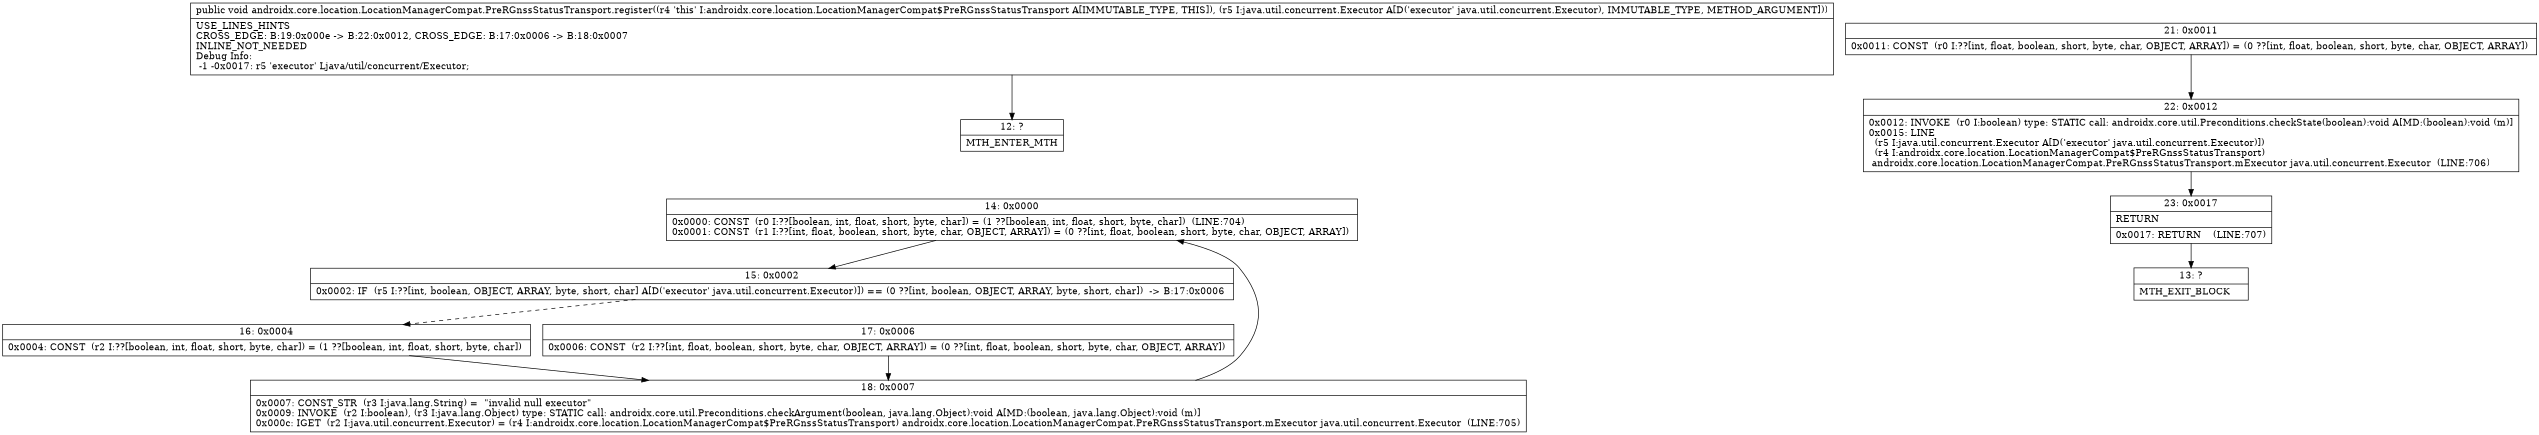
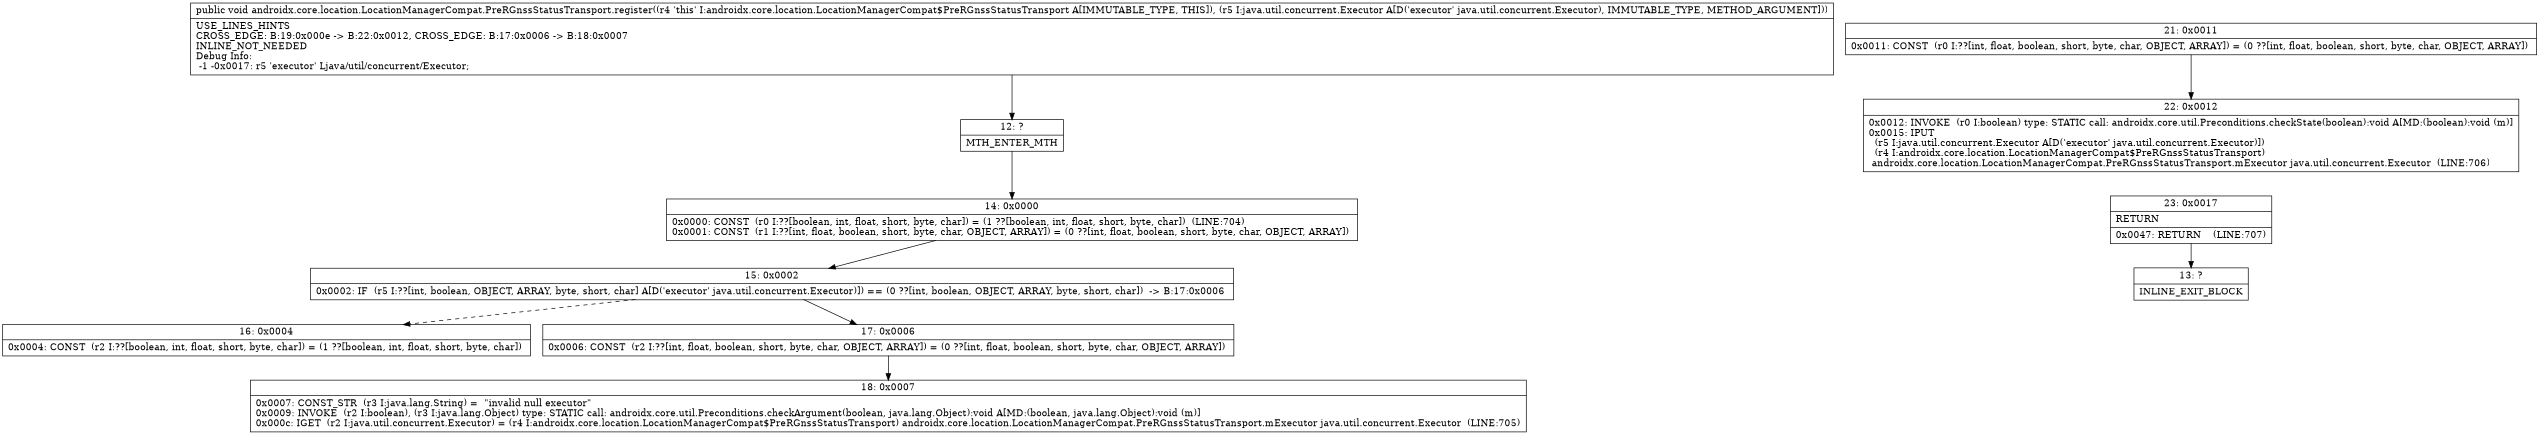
(1905, 133) -> (1905, 133)
(2191, 180) -> none
(2191, 235) -> (2191, 235)
(2185, 292) -> (2191, 292)
(1258, 307) -> (1012, 172)
none -> (827, 311)
(525, 368) -> none
